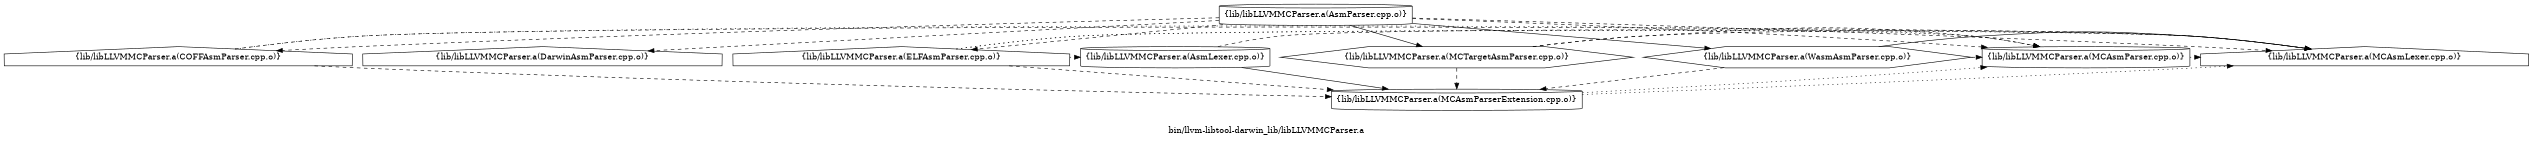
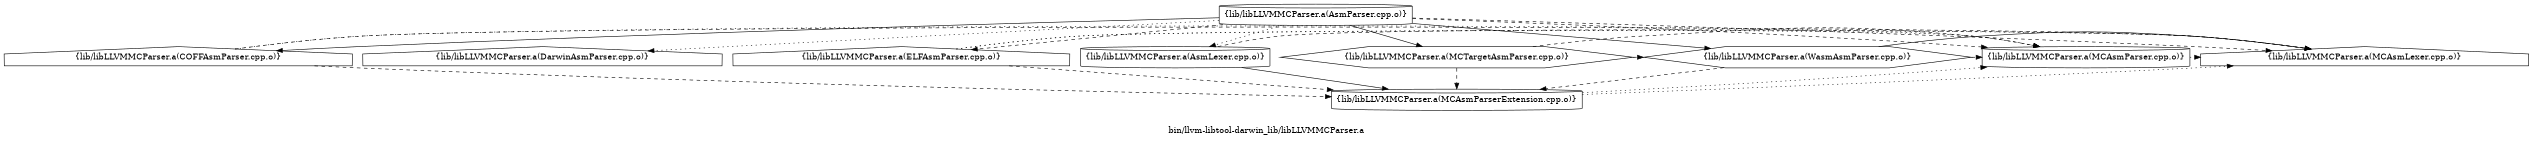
(1919, 31) -> (1635, 57)
(704, 33) -> (704, 33)
(937, 35) -> (937, 35)
(1072, 57) -> (1245, 36)
